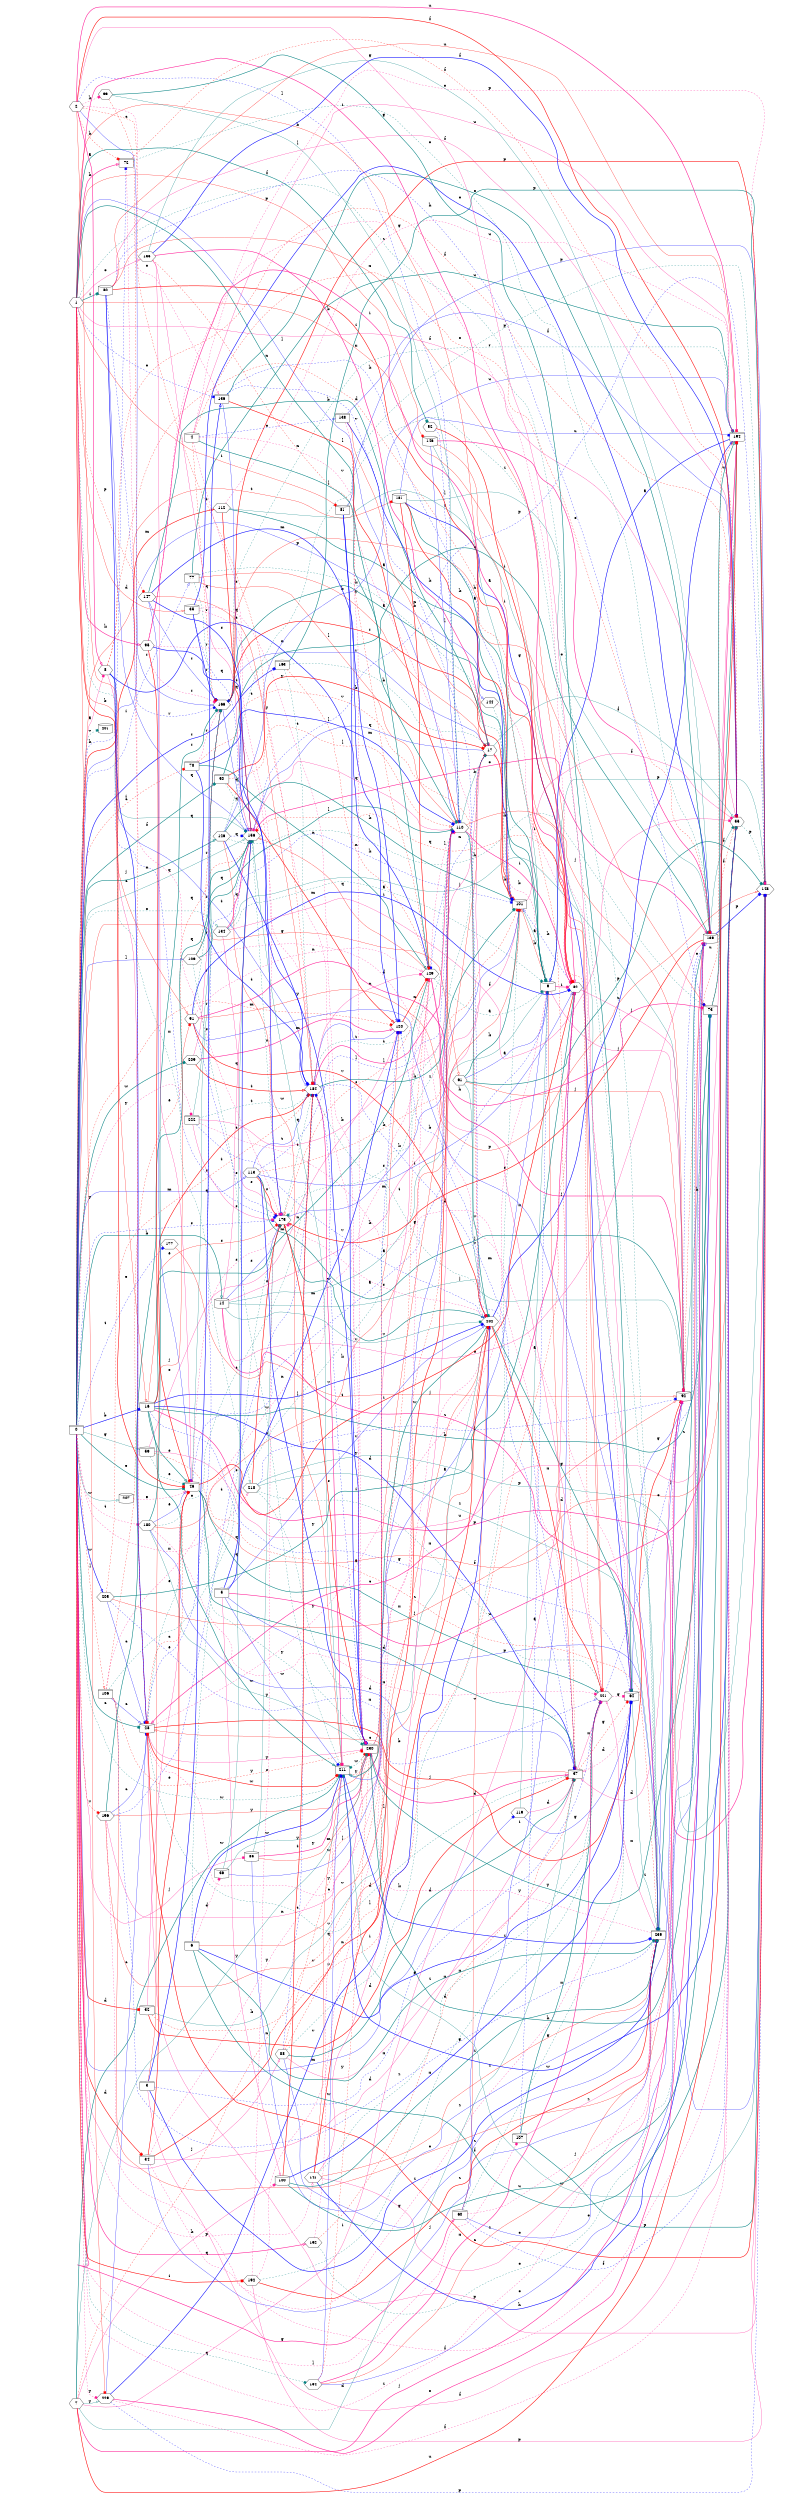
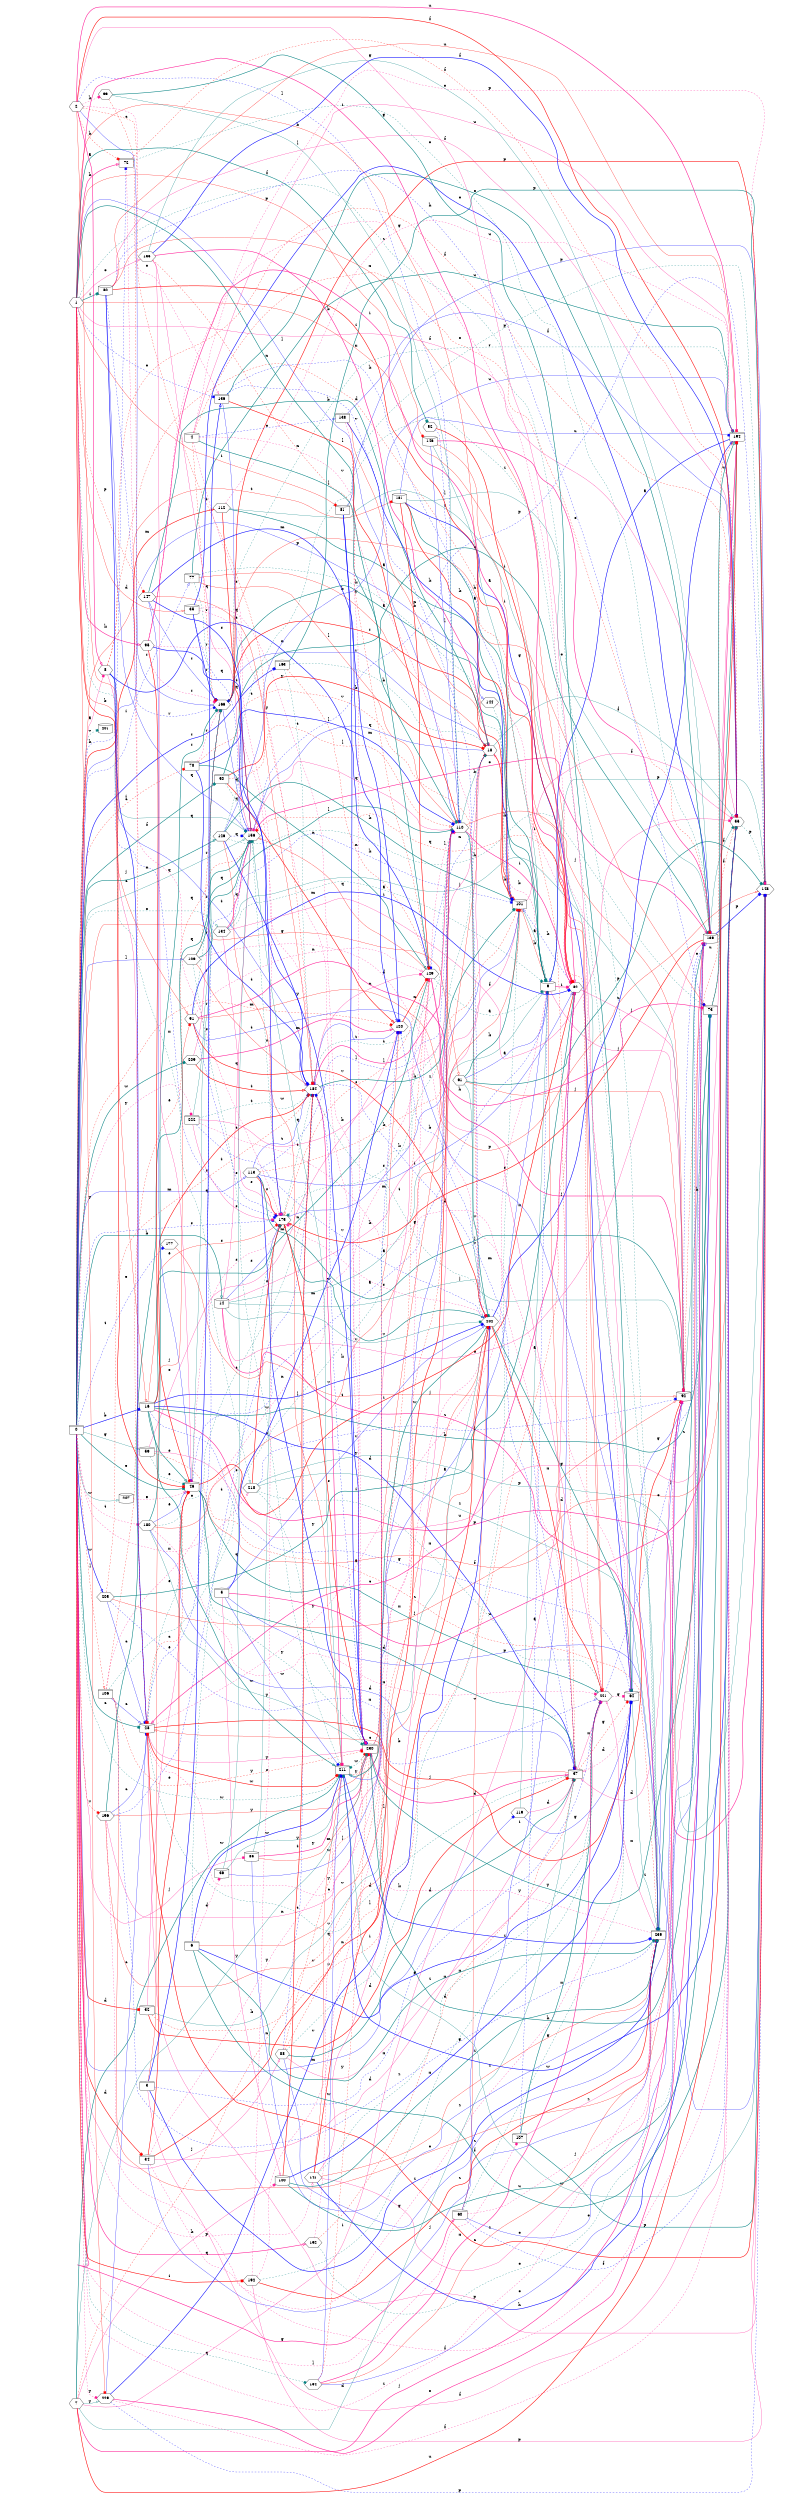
(490, 750) -> (490, 750)
none -> (244, 1031)
(242, 1217) -> none
